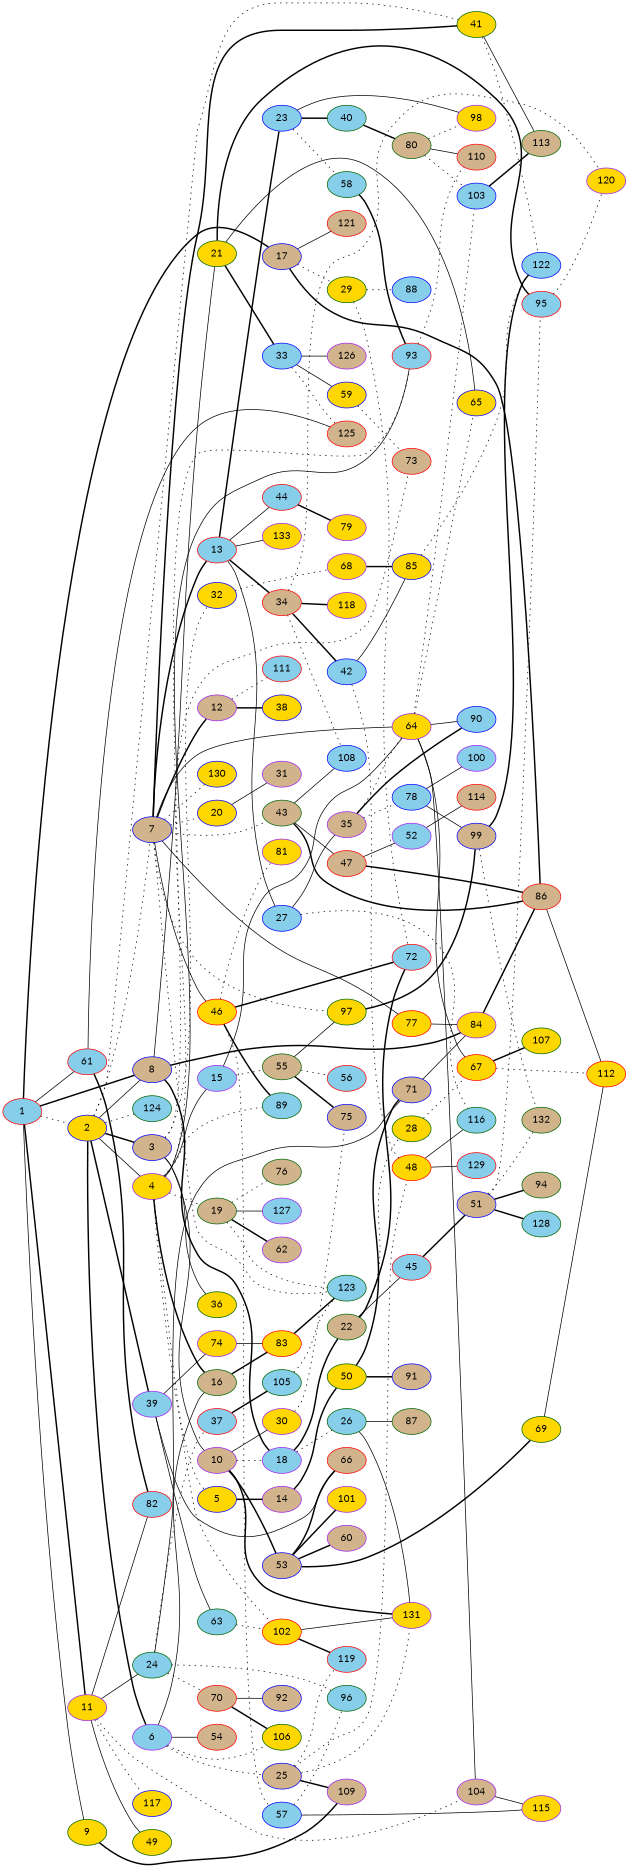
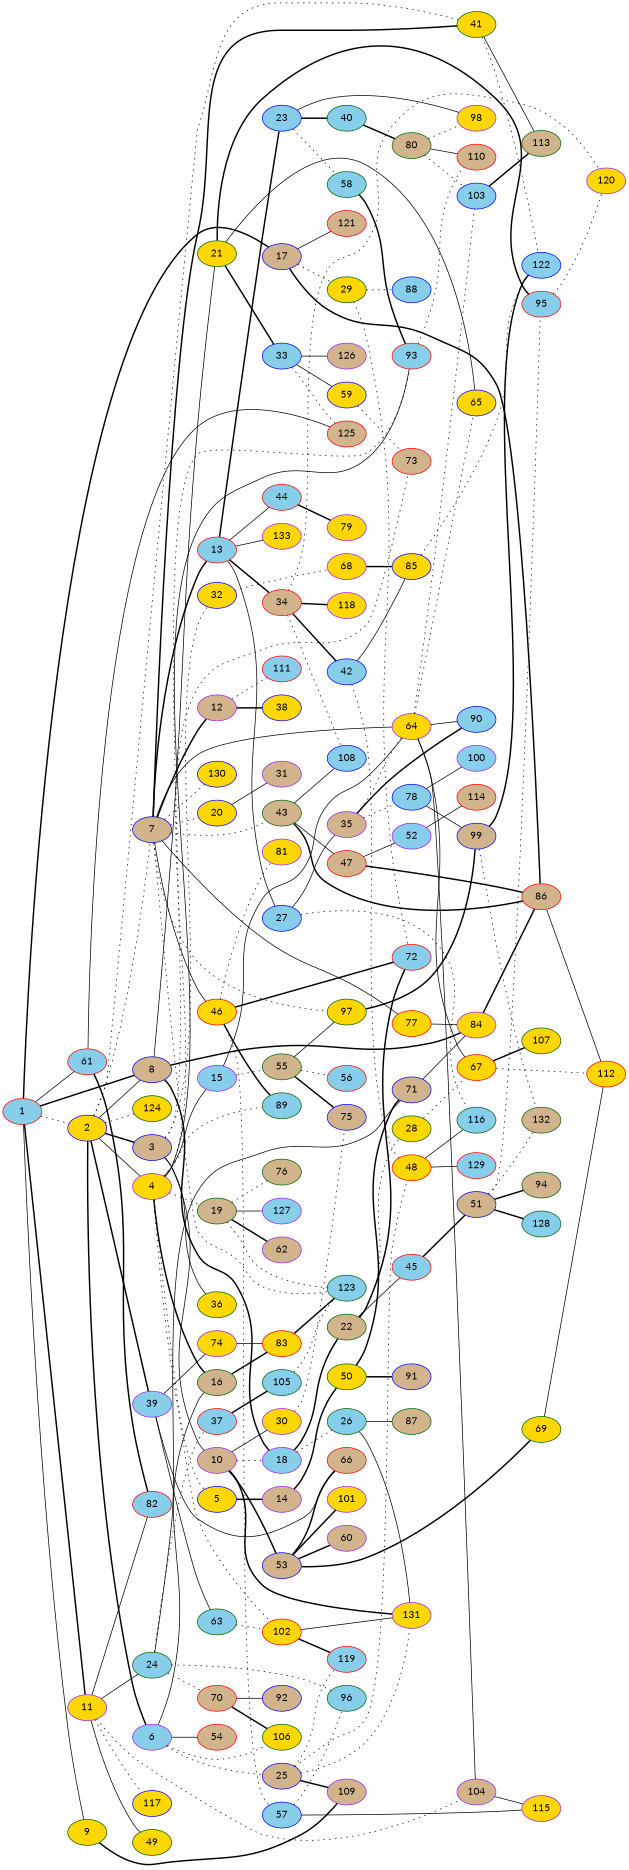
(152, 1109) -> (152, 1109)
